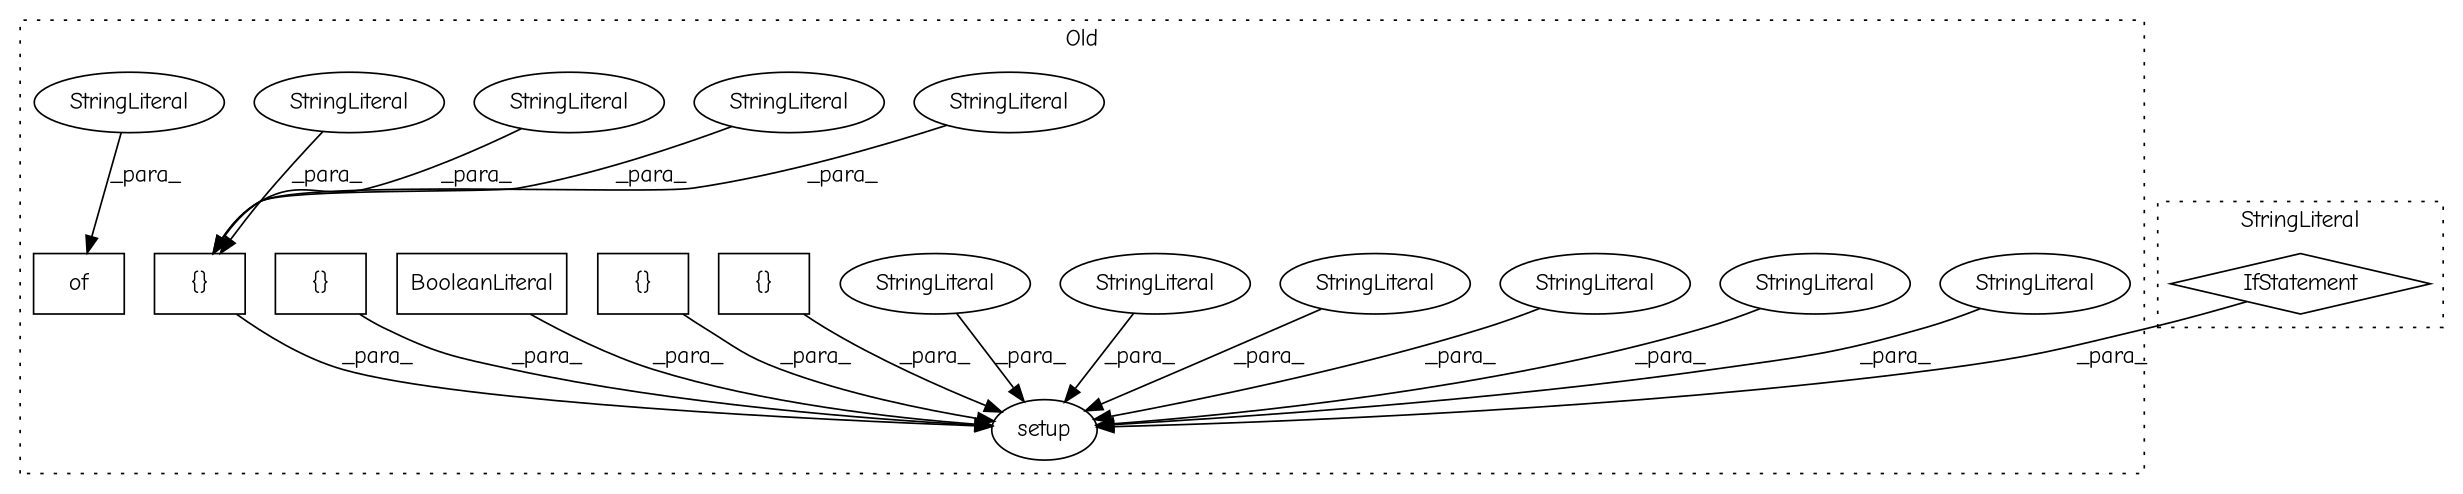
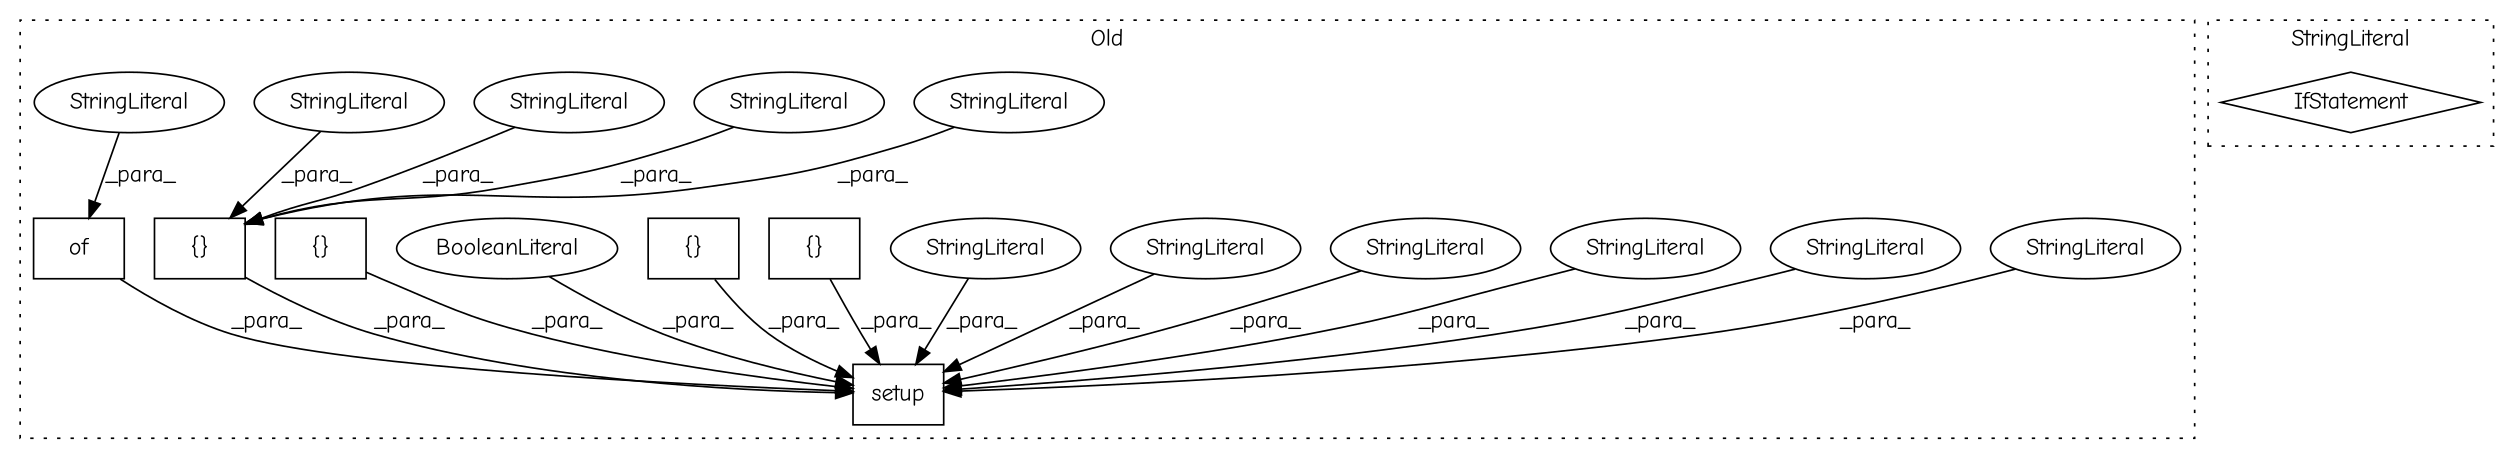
(482, 284) -> (507, 249)
(1684, 396) -> (470, 369)
(1044, 430) -> (898, 395)
